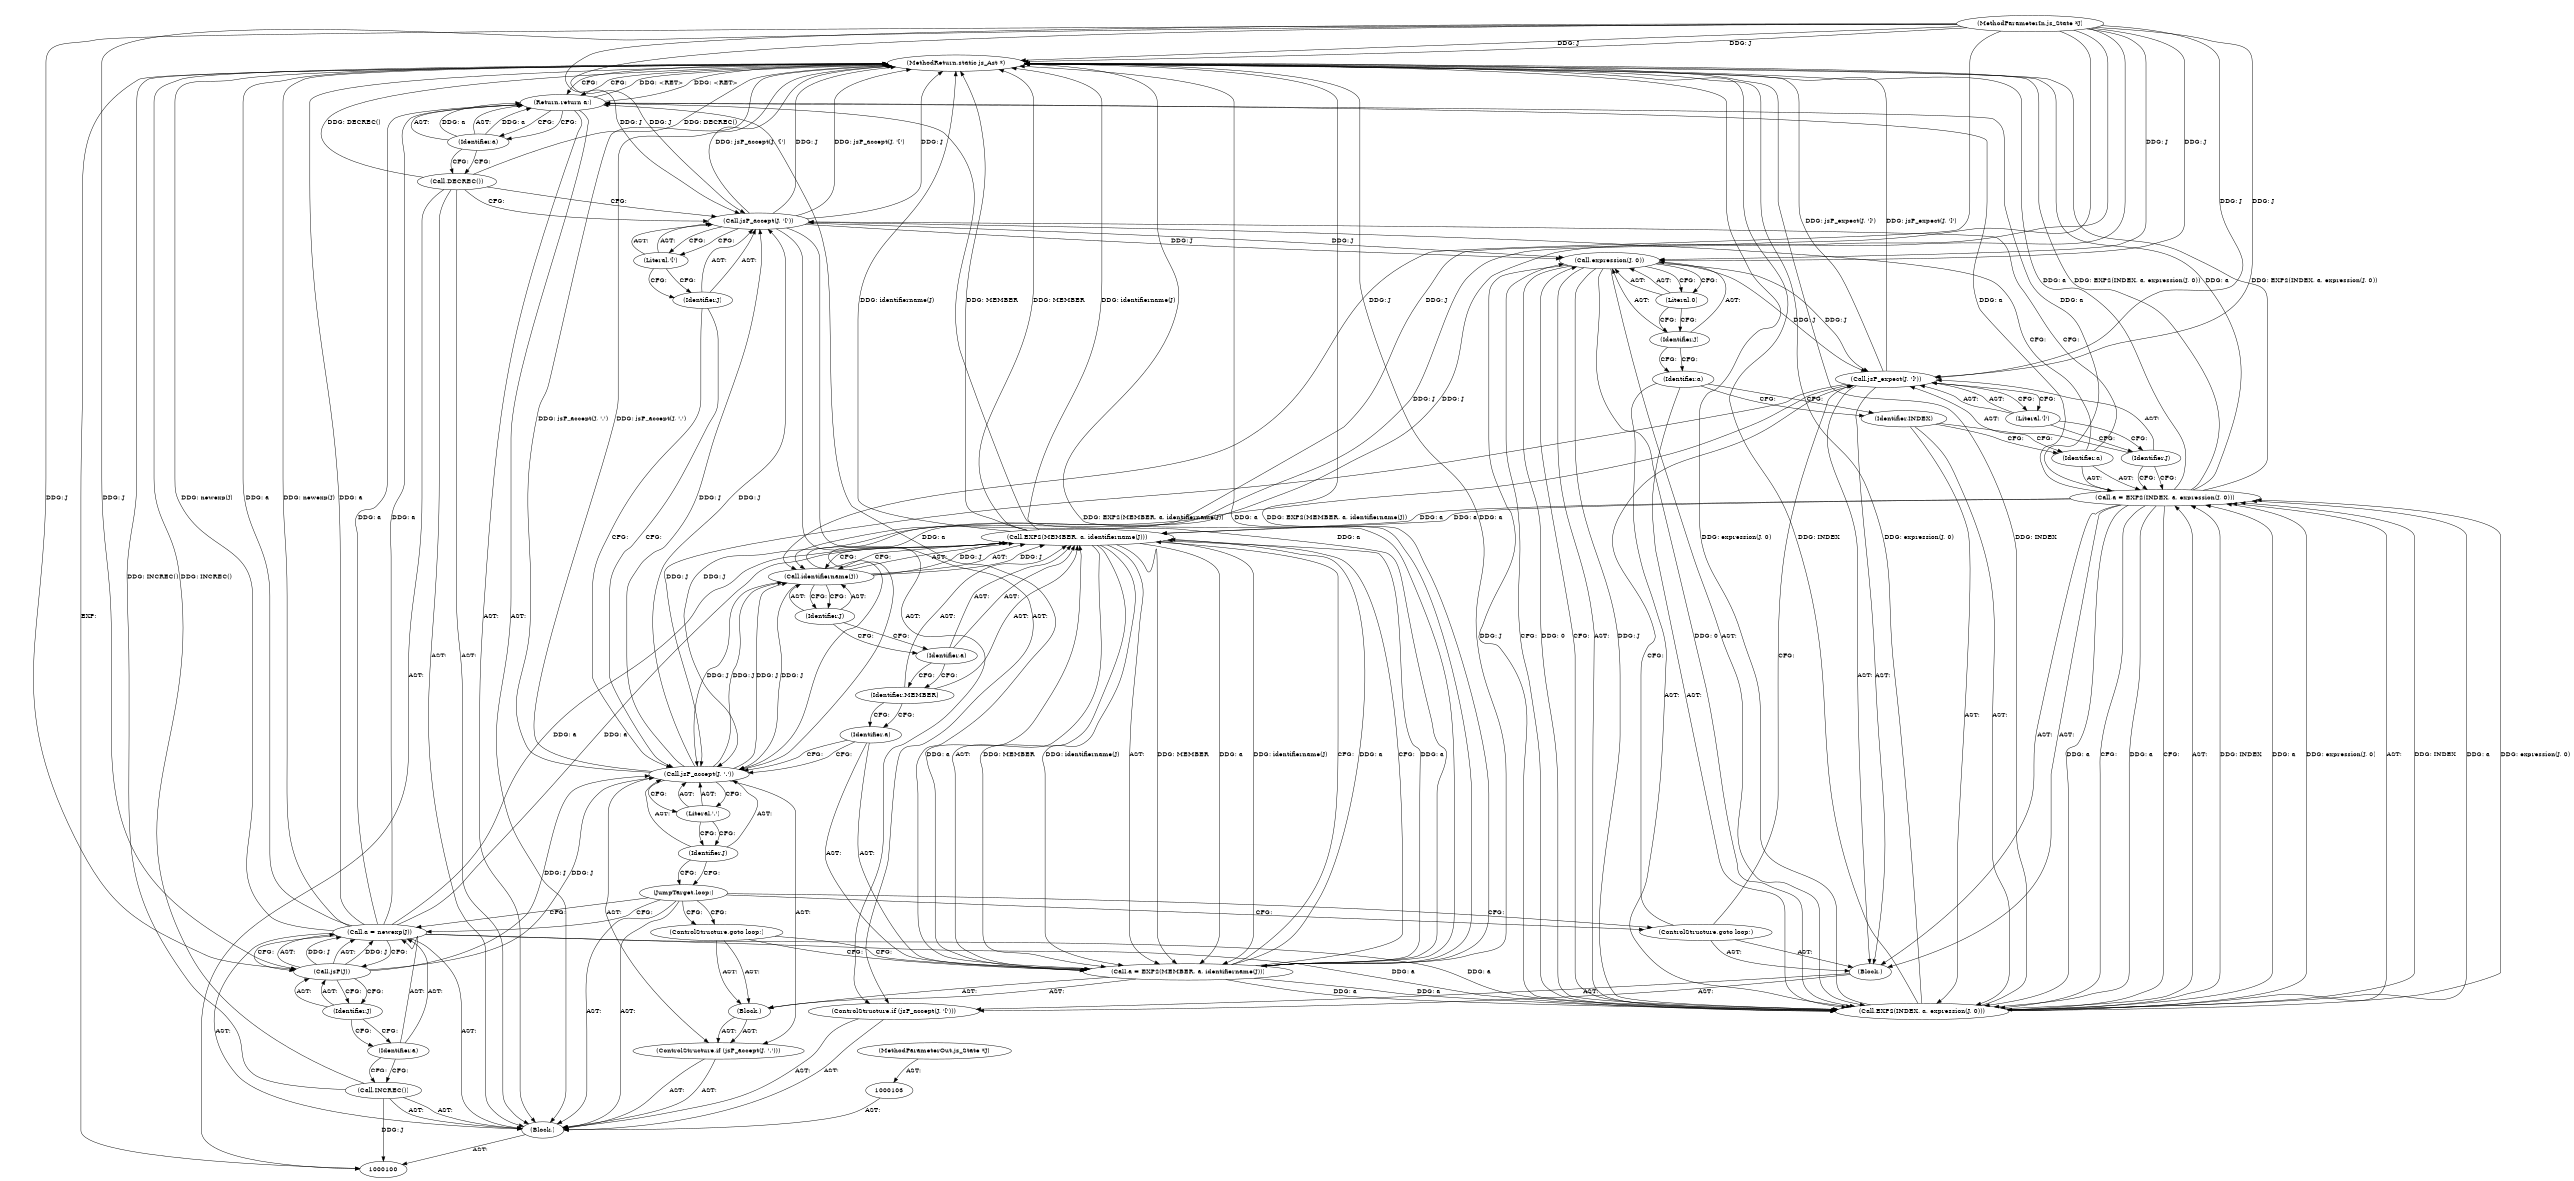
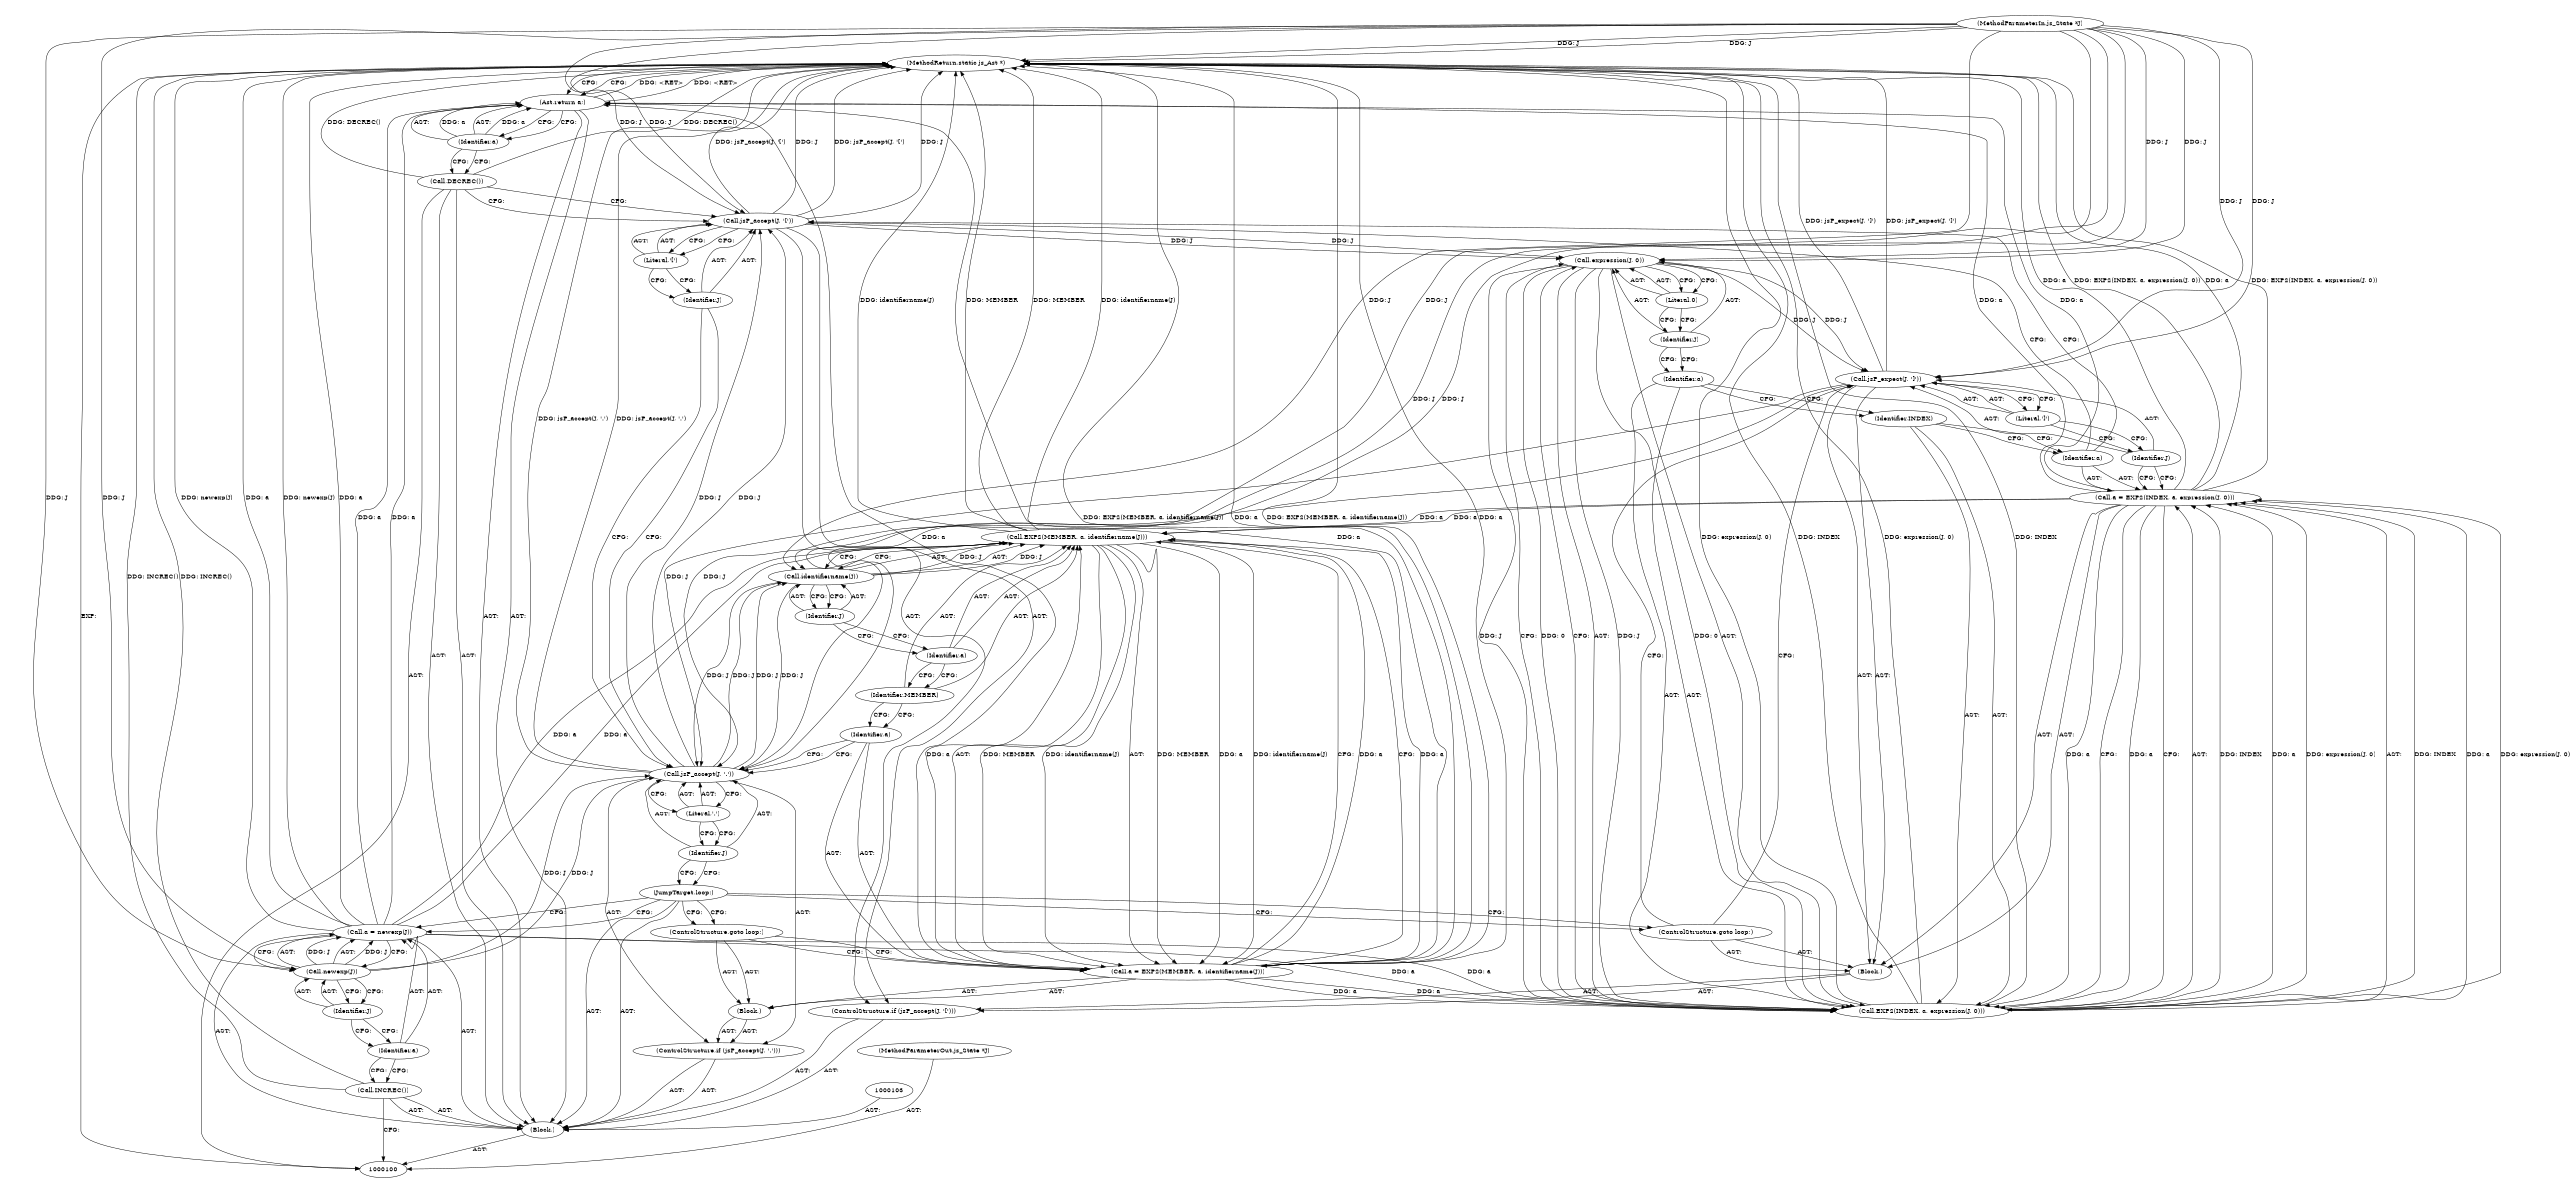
(563, 103) -> (563, 103)
(332, 972) -> (332, 972)
(906, 1067) -> (689, 1151)
(393, 1130) -> (393, 1130)
